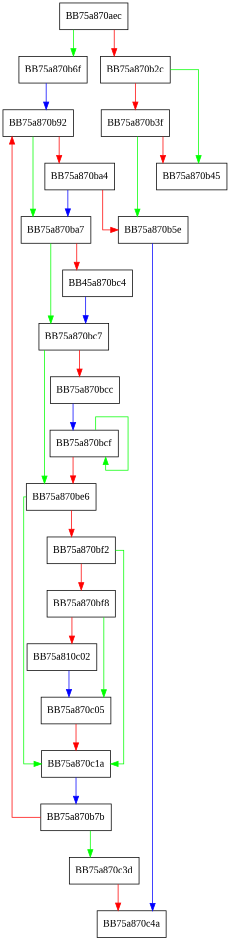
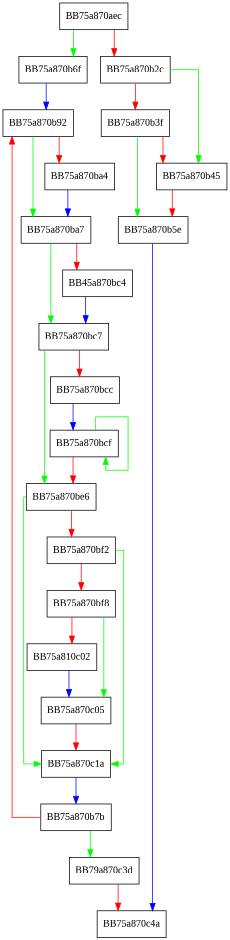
(103, 214) -> (172, 199)
(104, 871) -> (104, 871)
